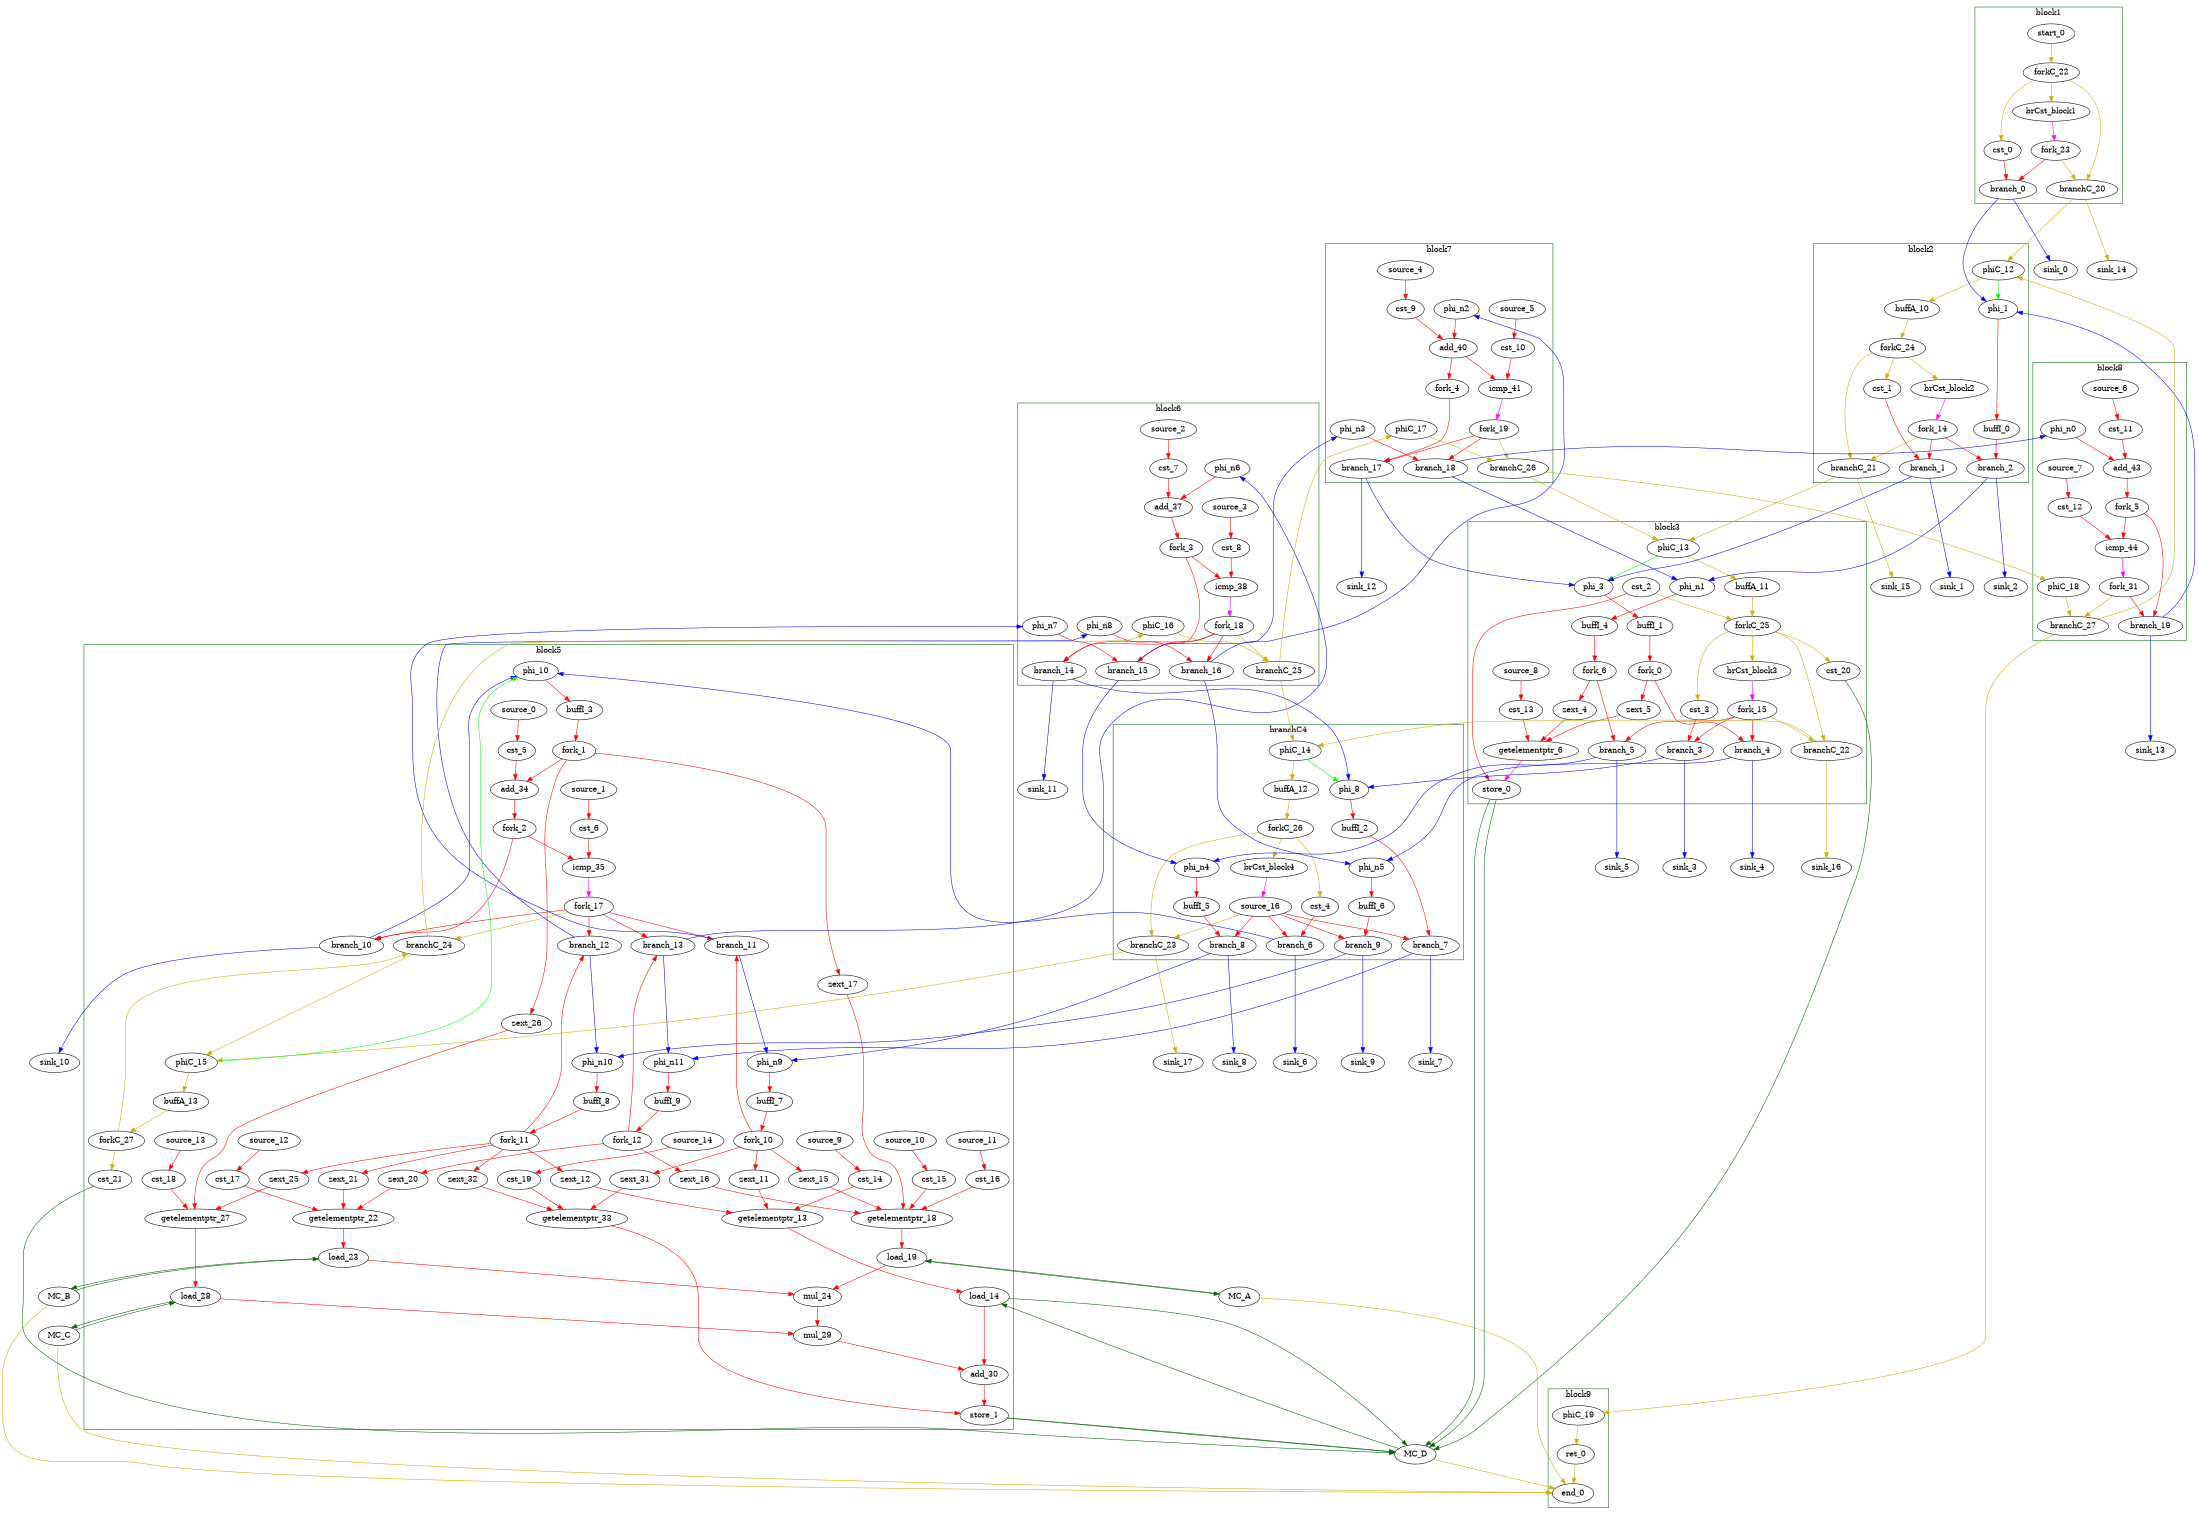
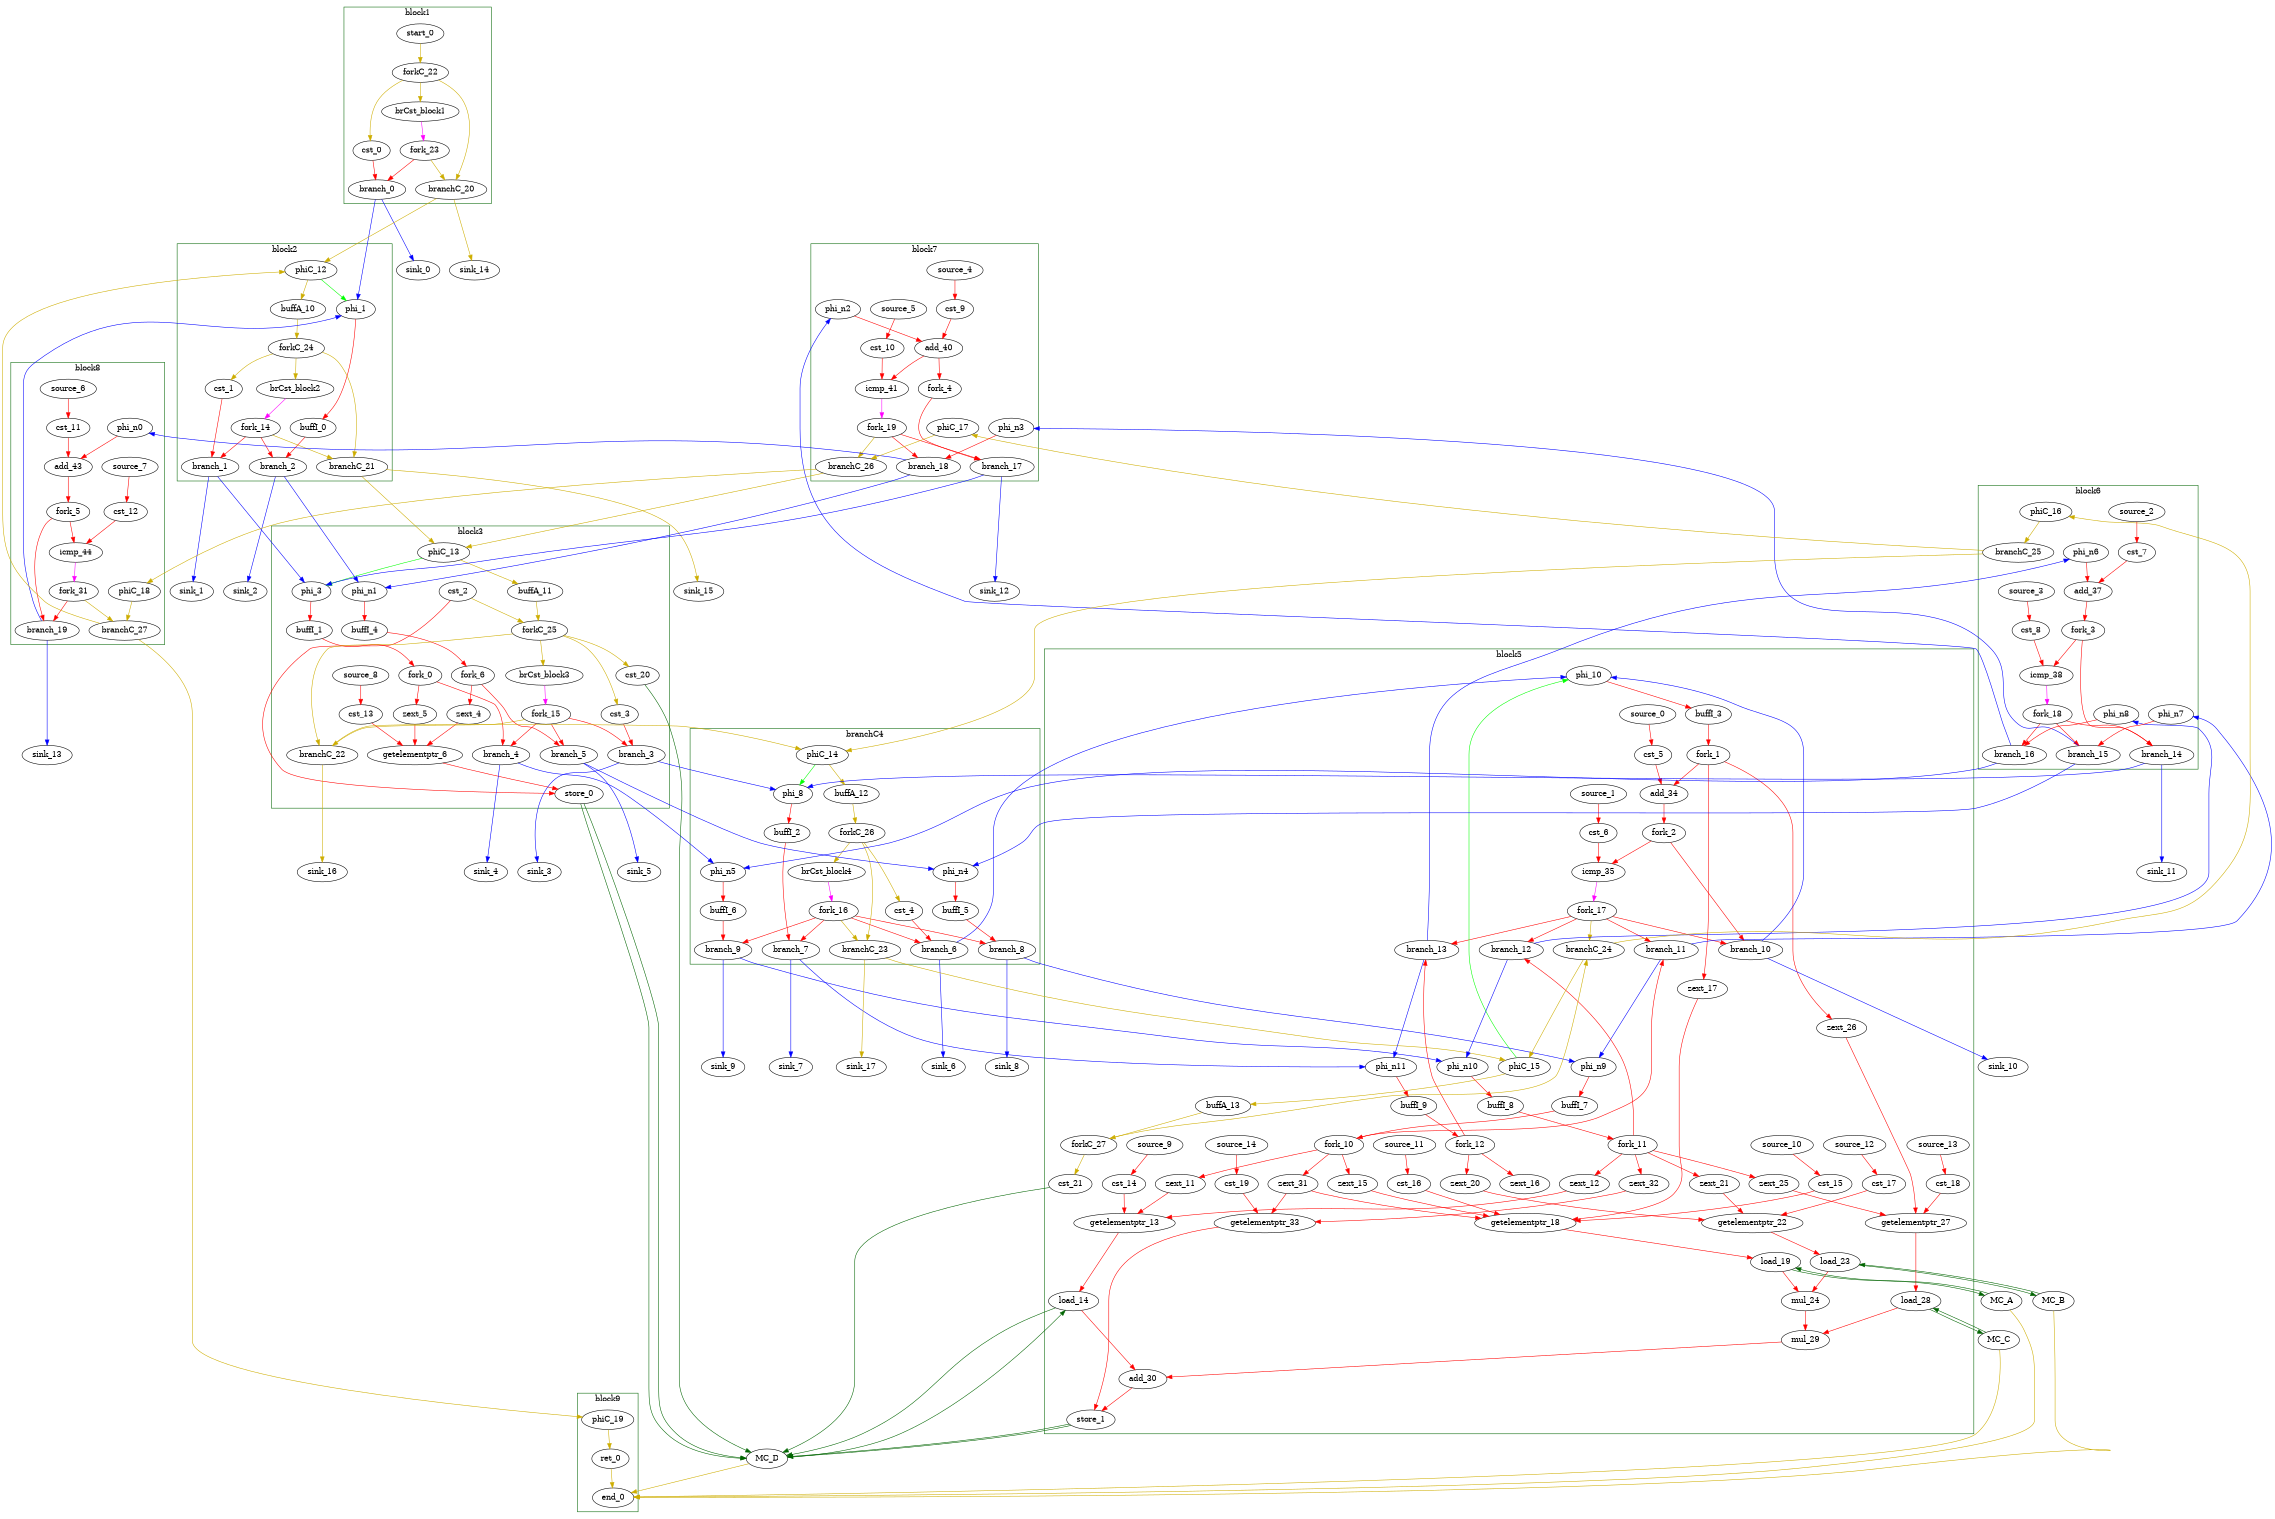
(1252, 647) -> none
(1513, 771) -> (495, 776)
(1260, 907) -> (834, 911)
(783, 1201) -> (1385, 1206)
